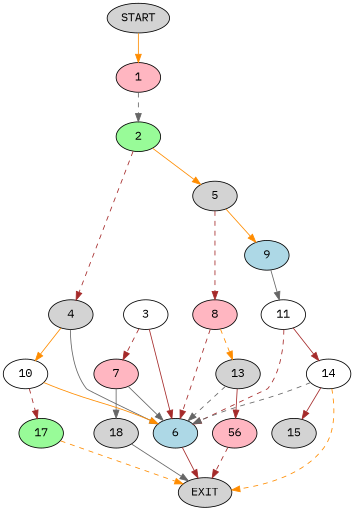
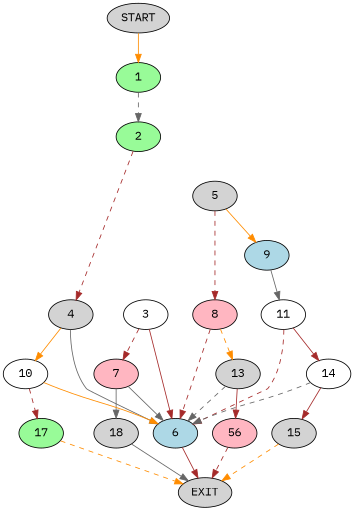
(138, 77) -> (138, 77)
(173, 164) -> none
(312, 460) -> (254, 460)
